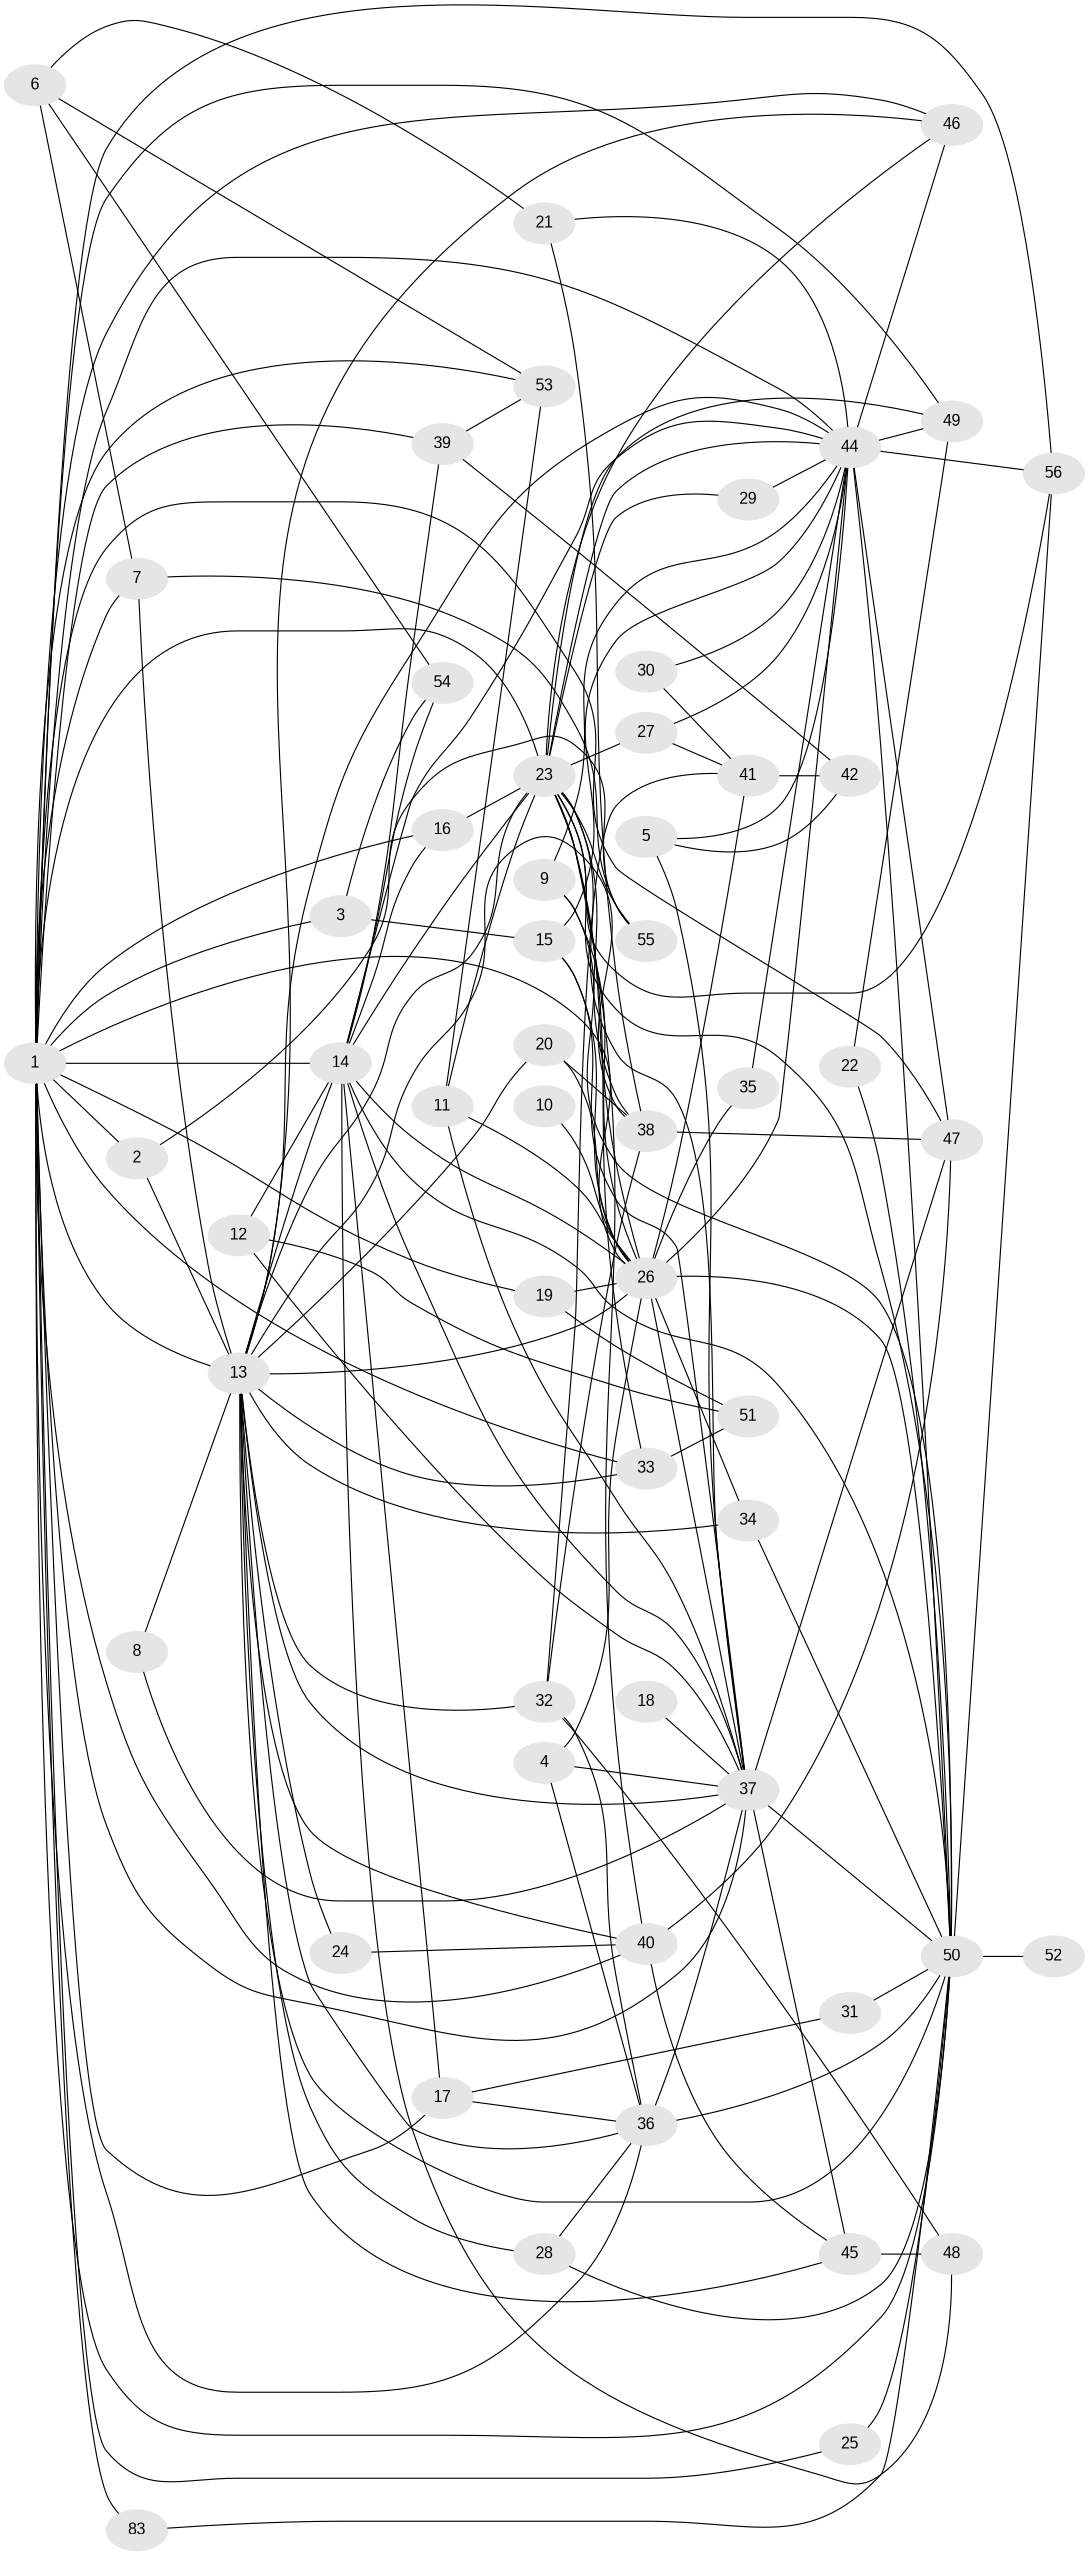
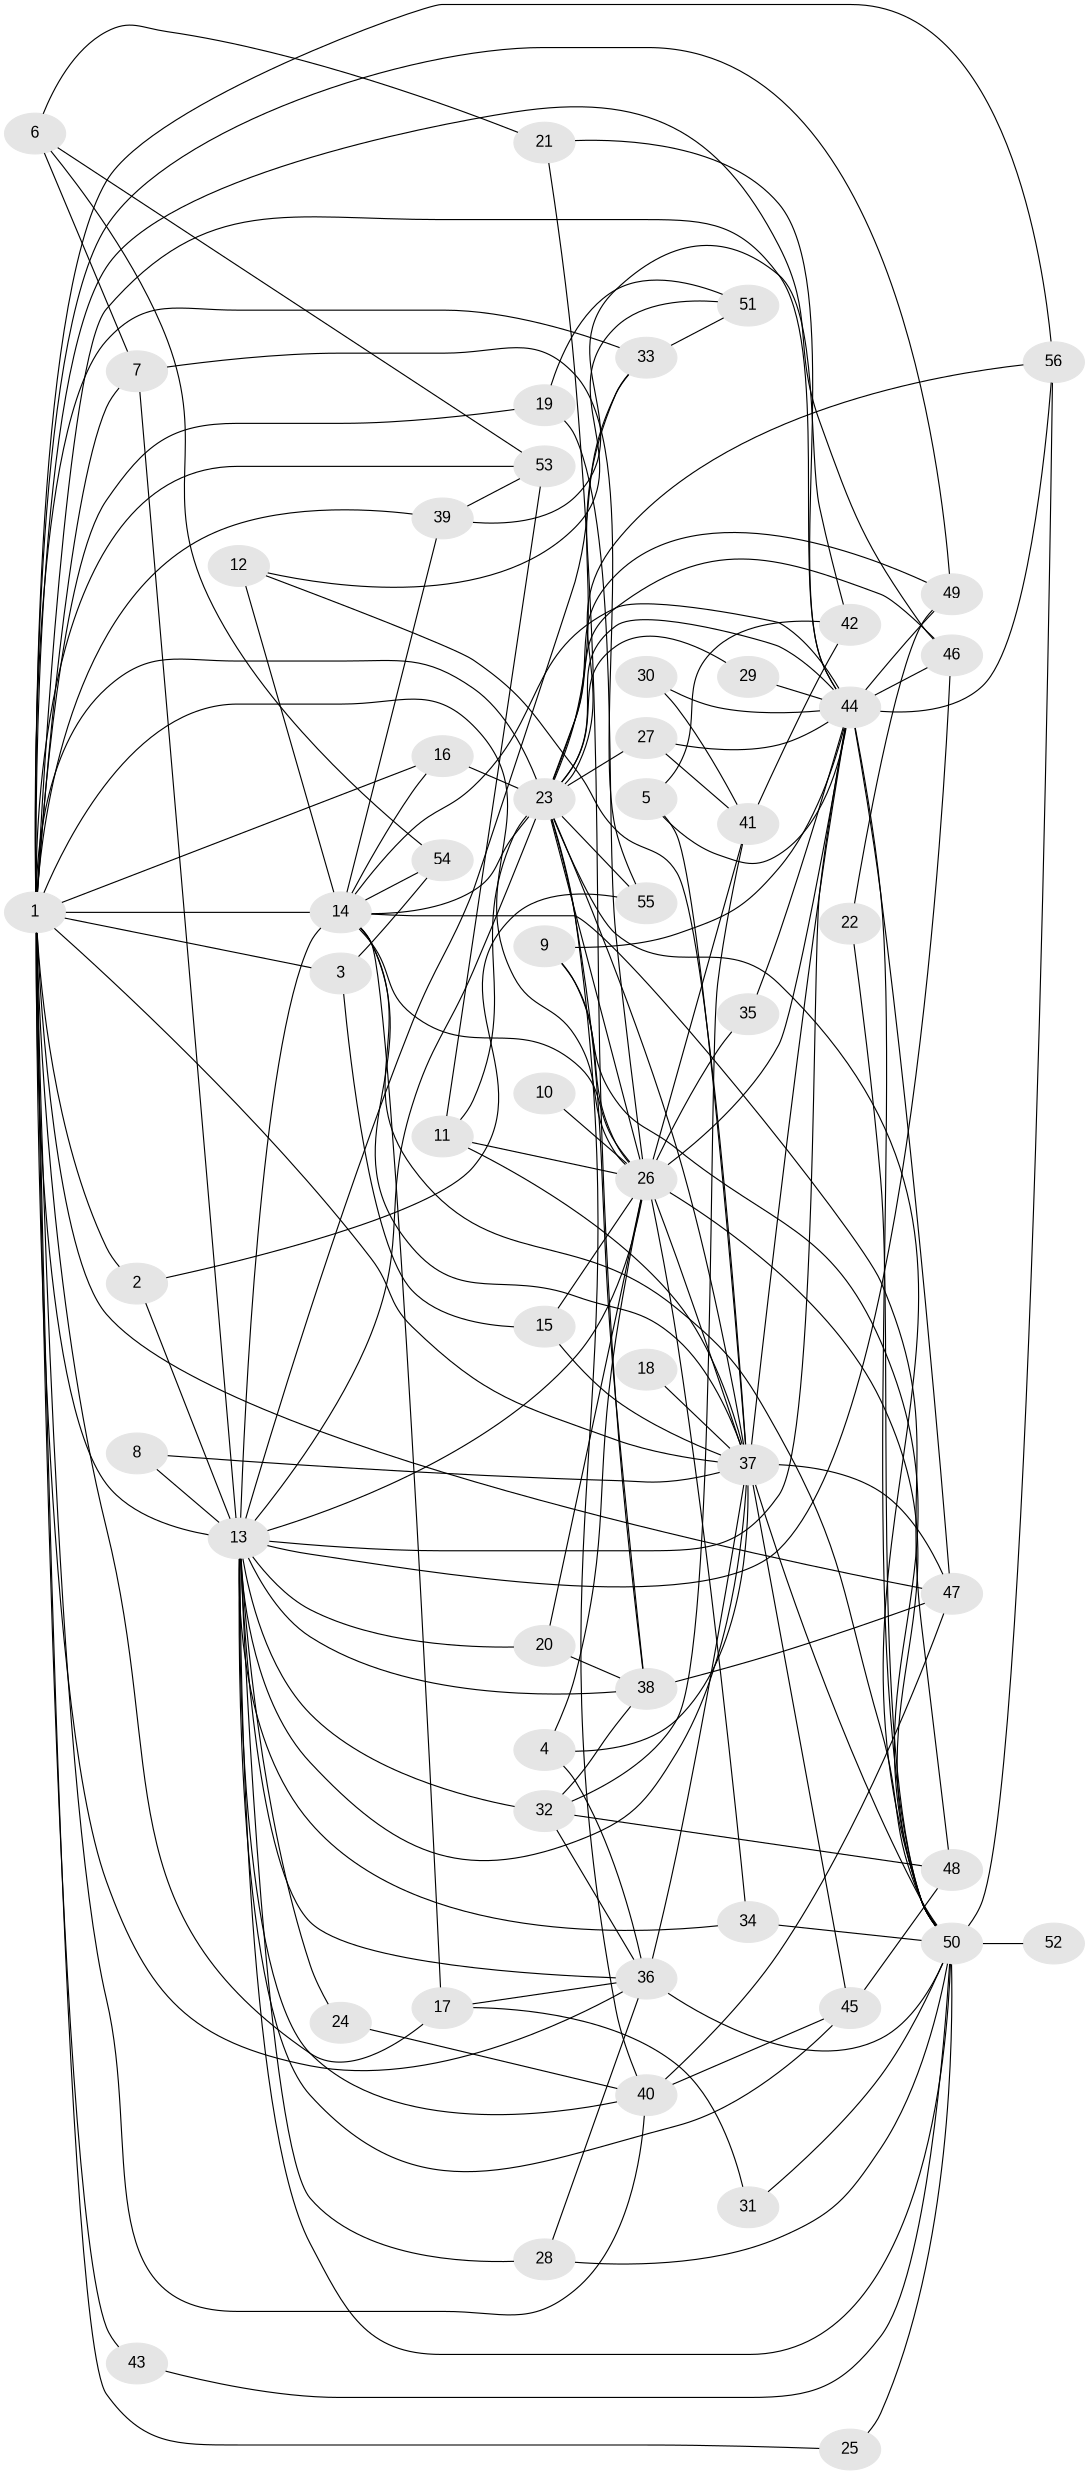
(615, 642) -> (794, 1086)
(91, 2319) -> none
(137, 2530) -> (137, 2364)
